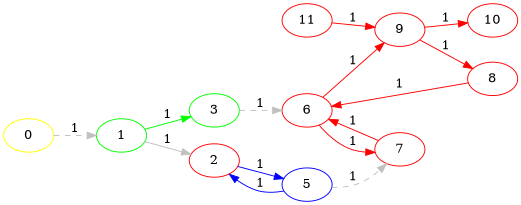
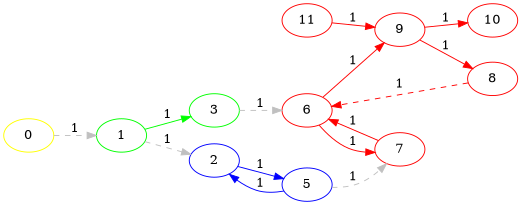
(405, 94) -> (405, 94)
(163, 147) -> (163, 147)
(214, 161) -> (214, 161)
